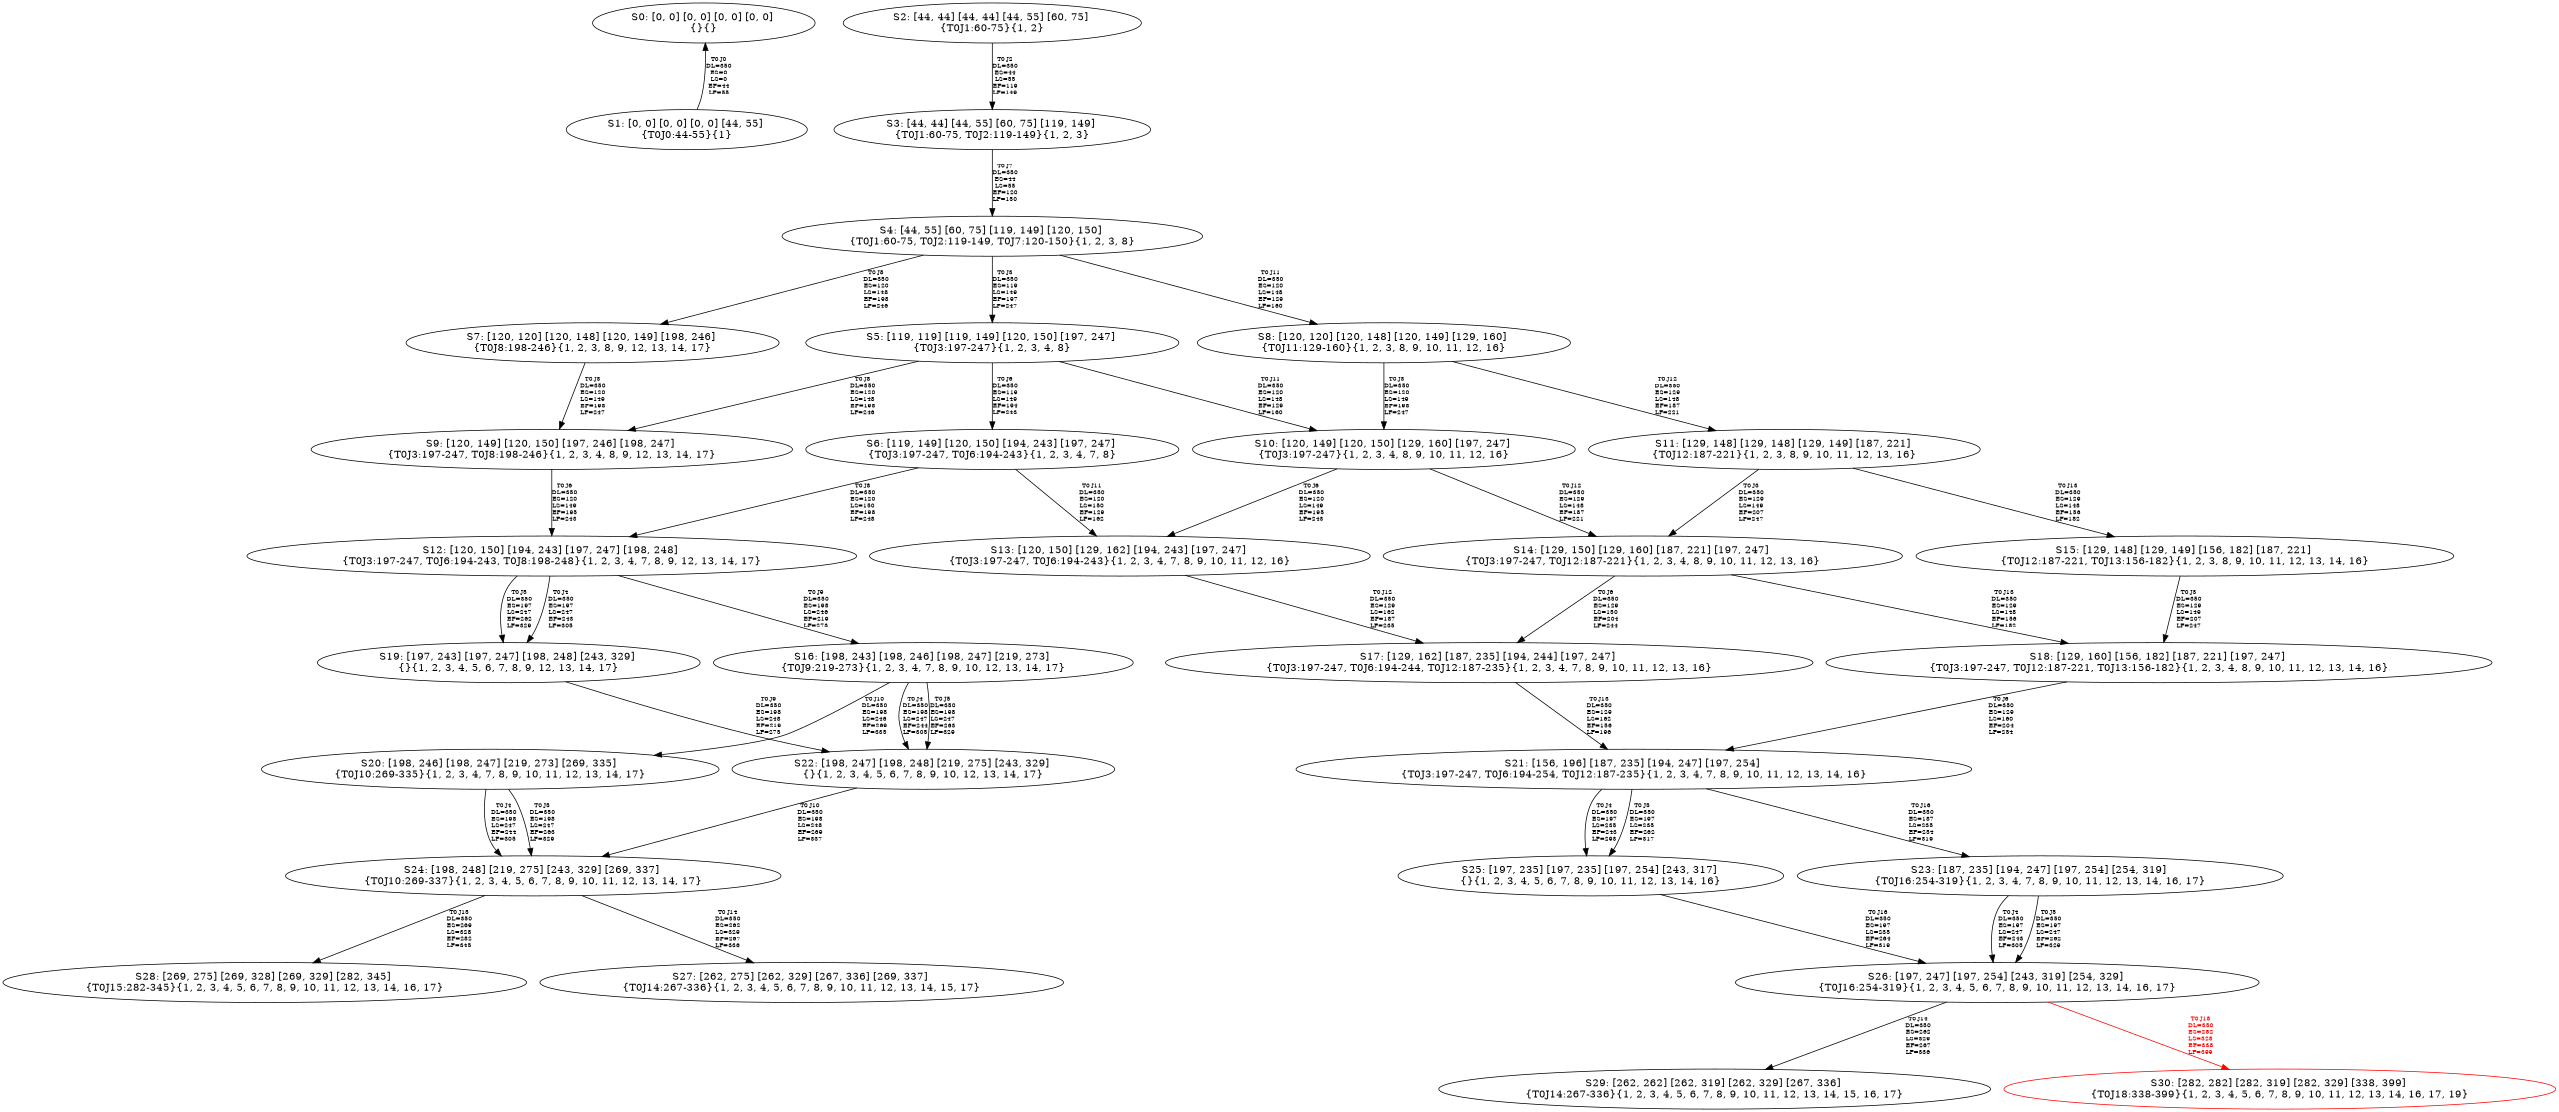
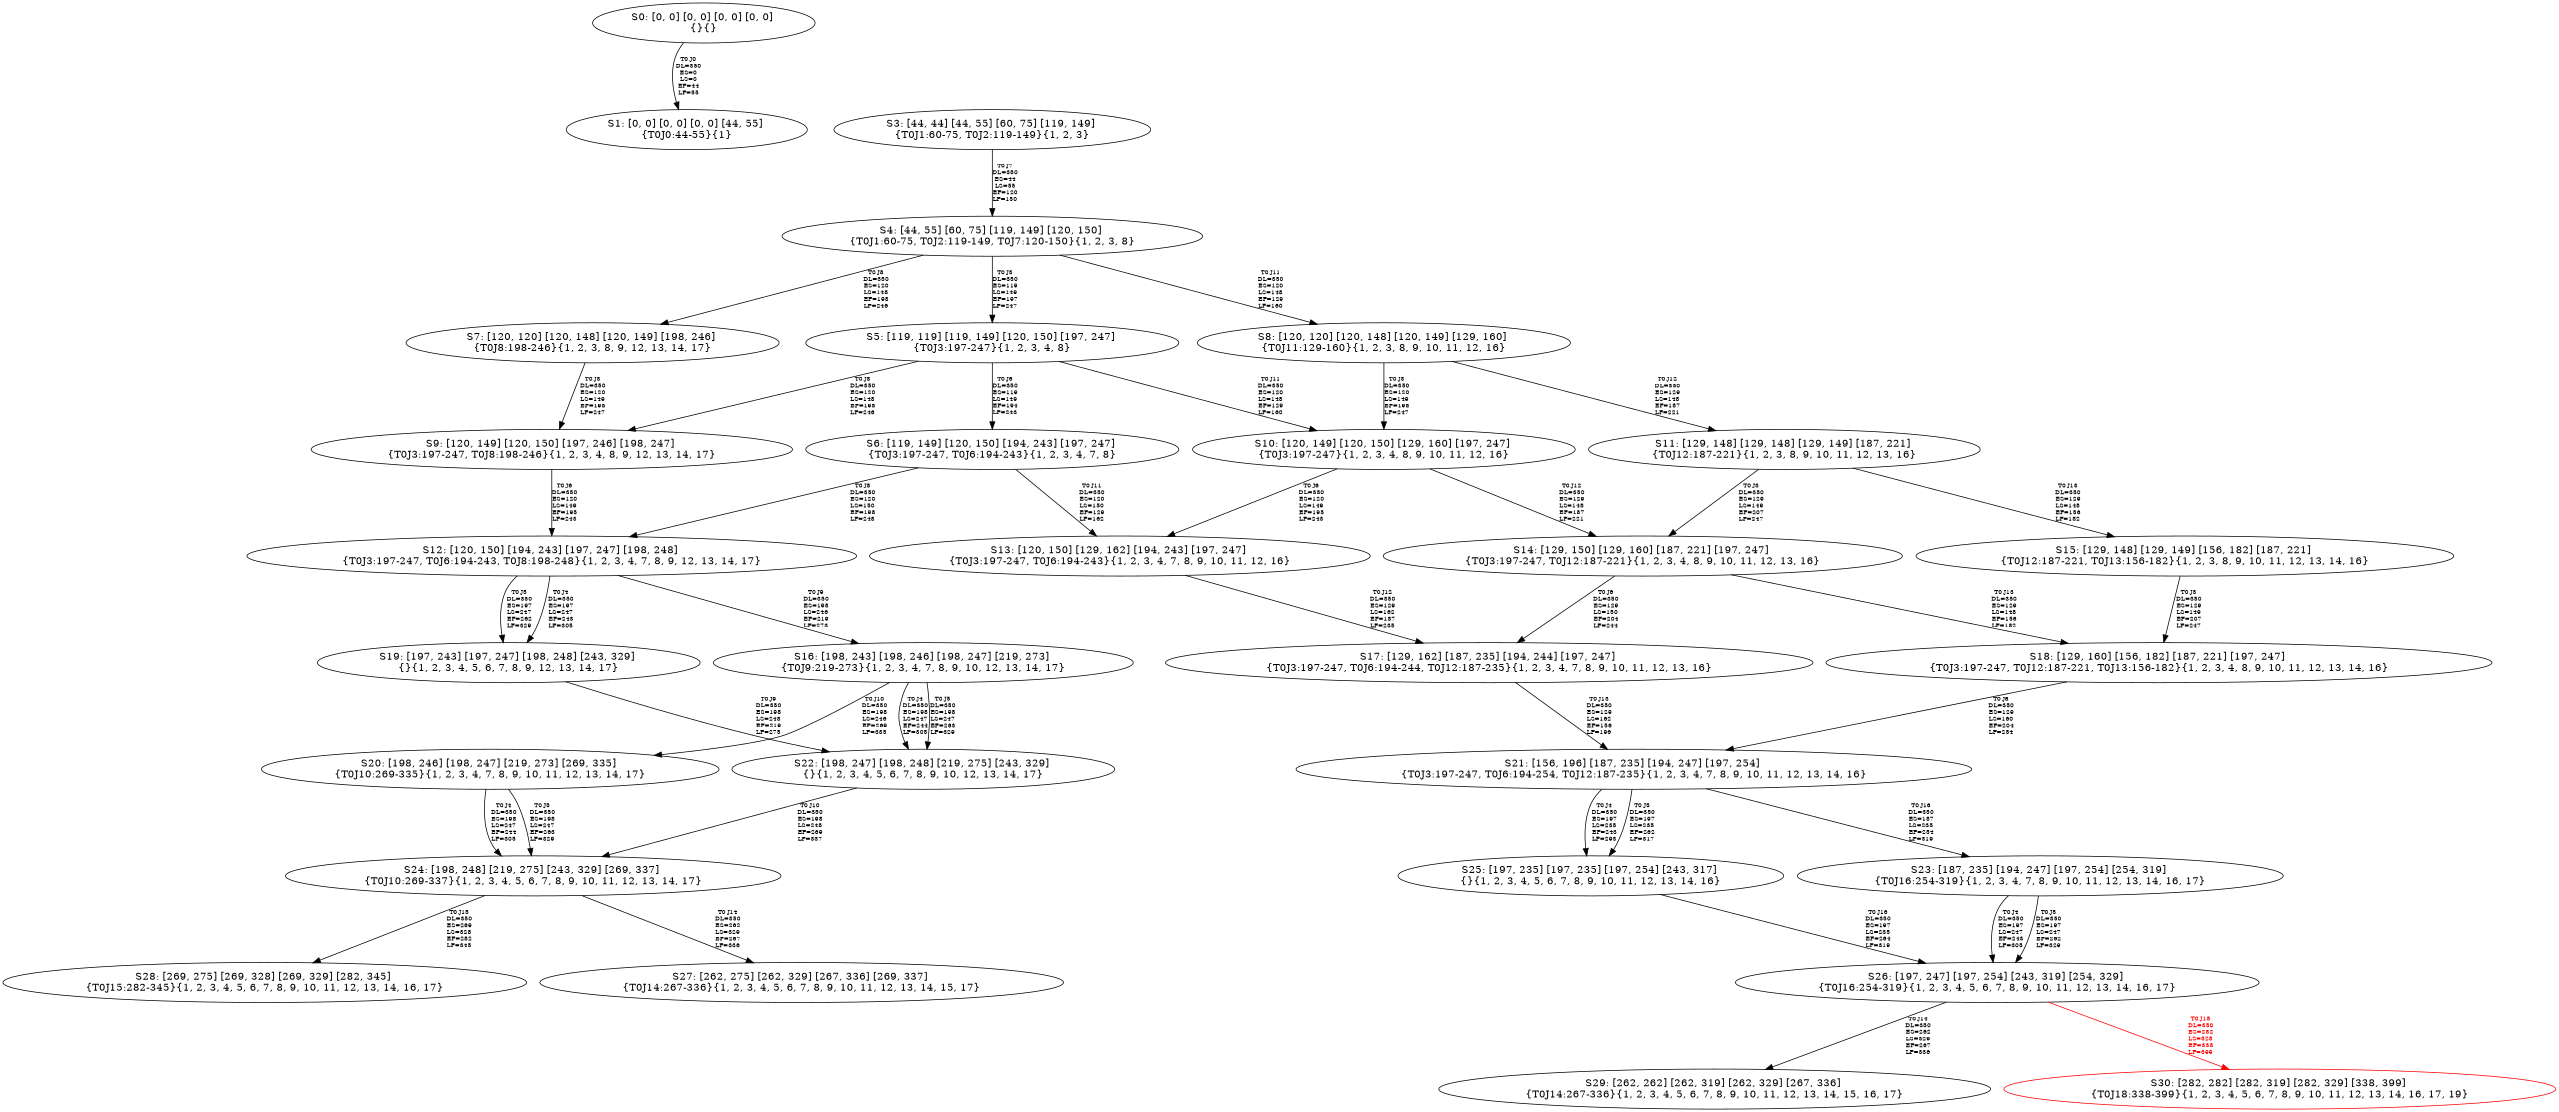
(992, 23) -> none
(704, 81) -> (673, 72)
